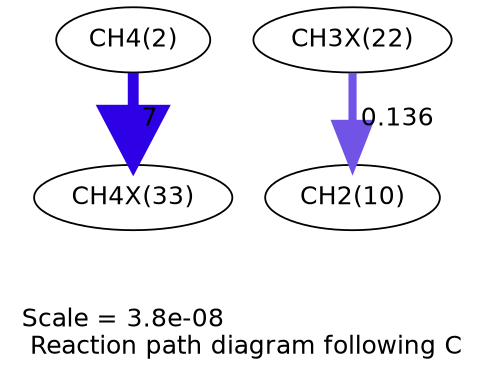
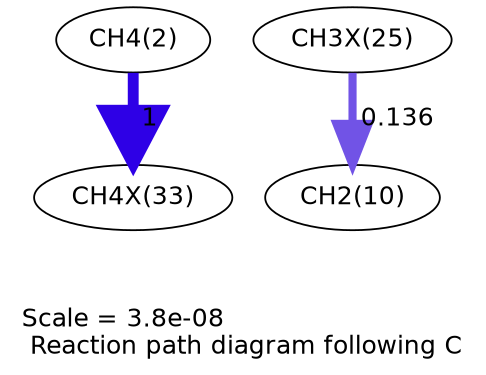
(353, 40) -> (353, 40)
(146, 119) -> (146, 119)
